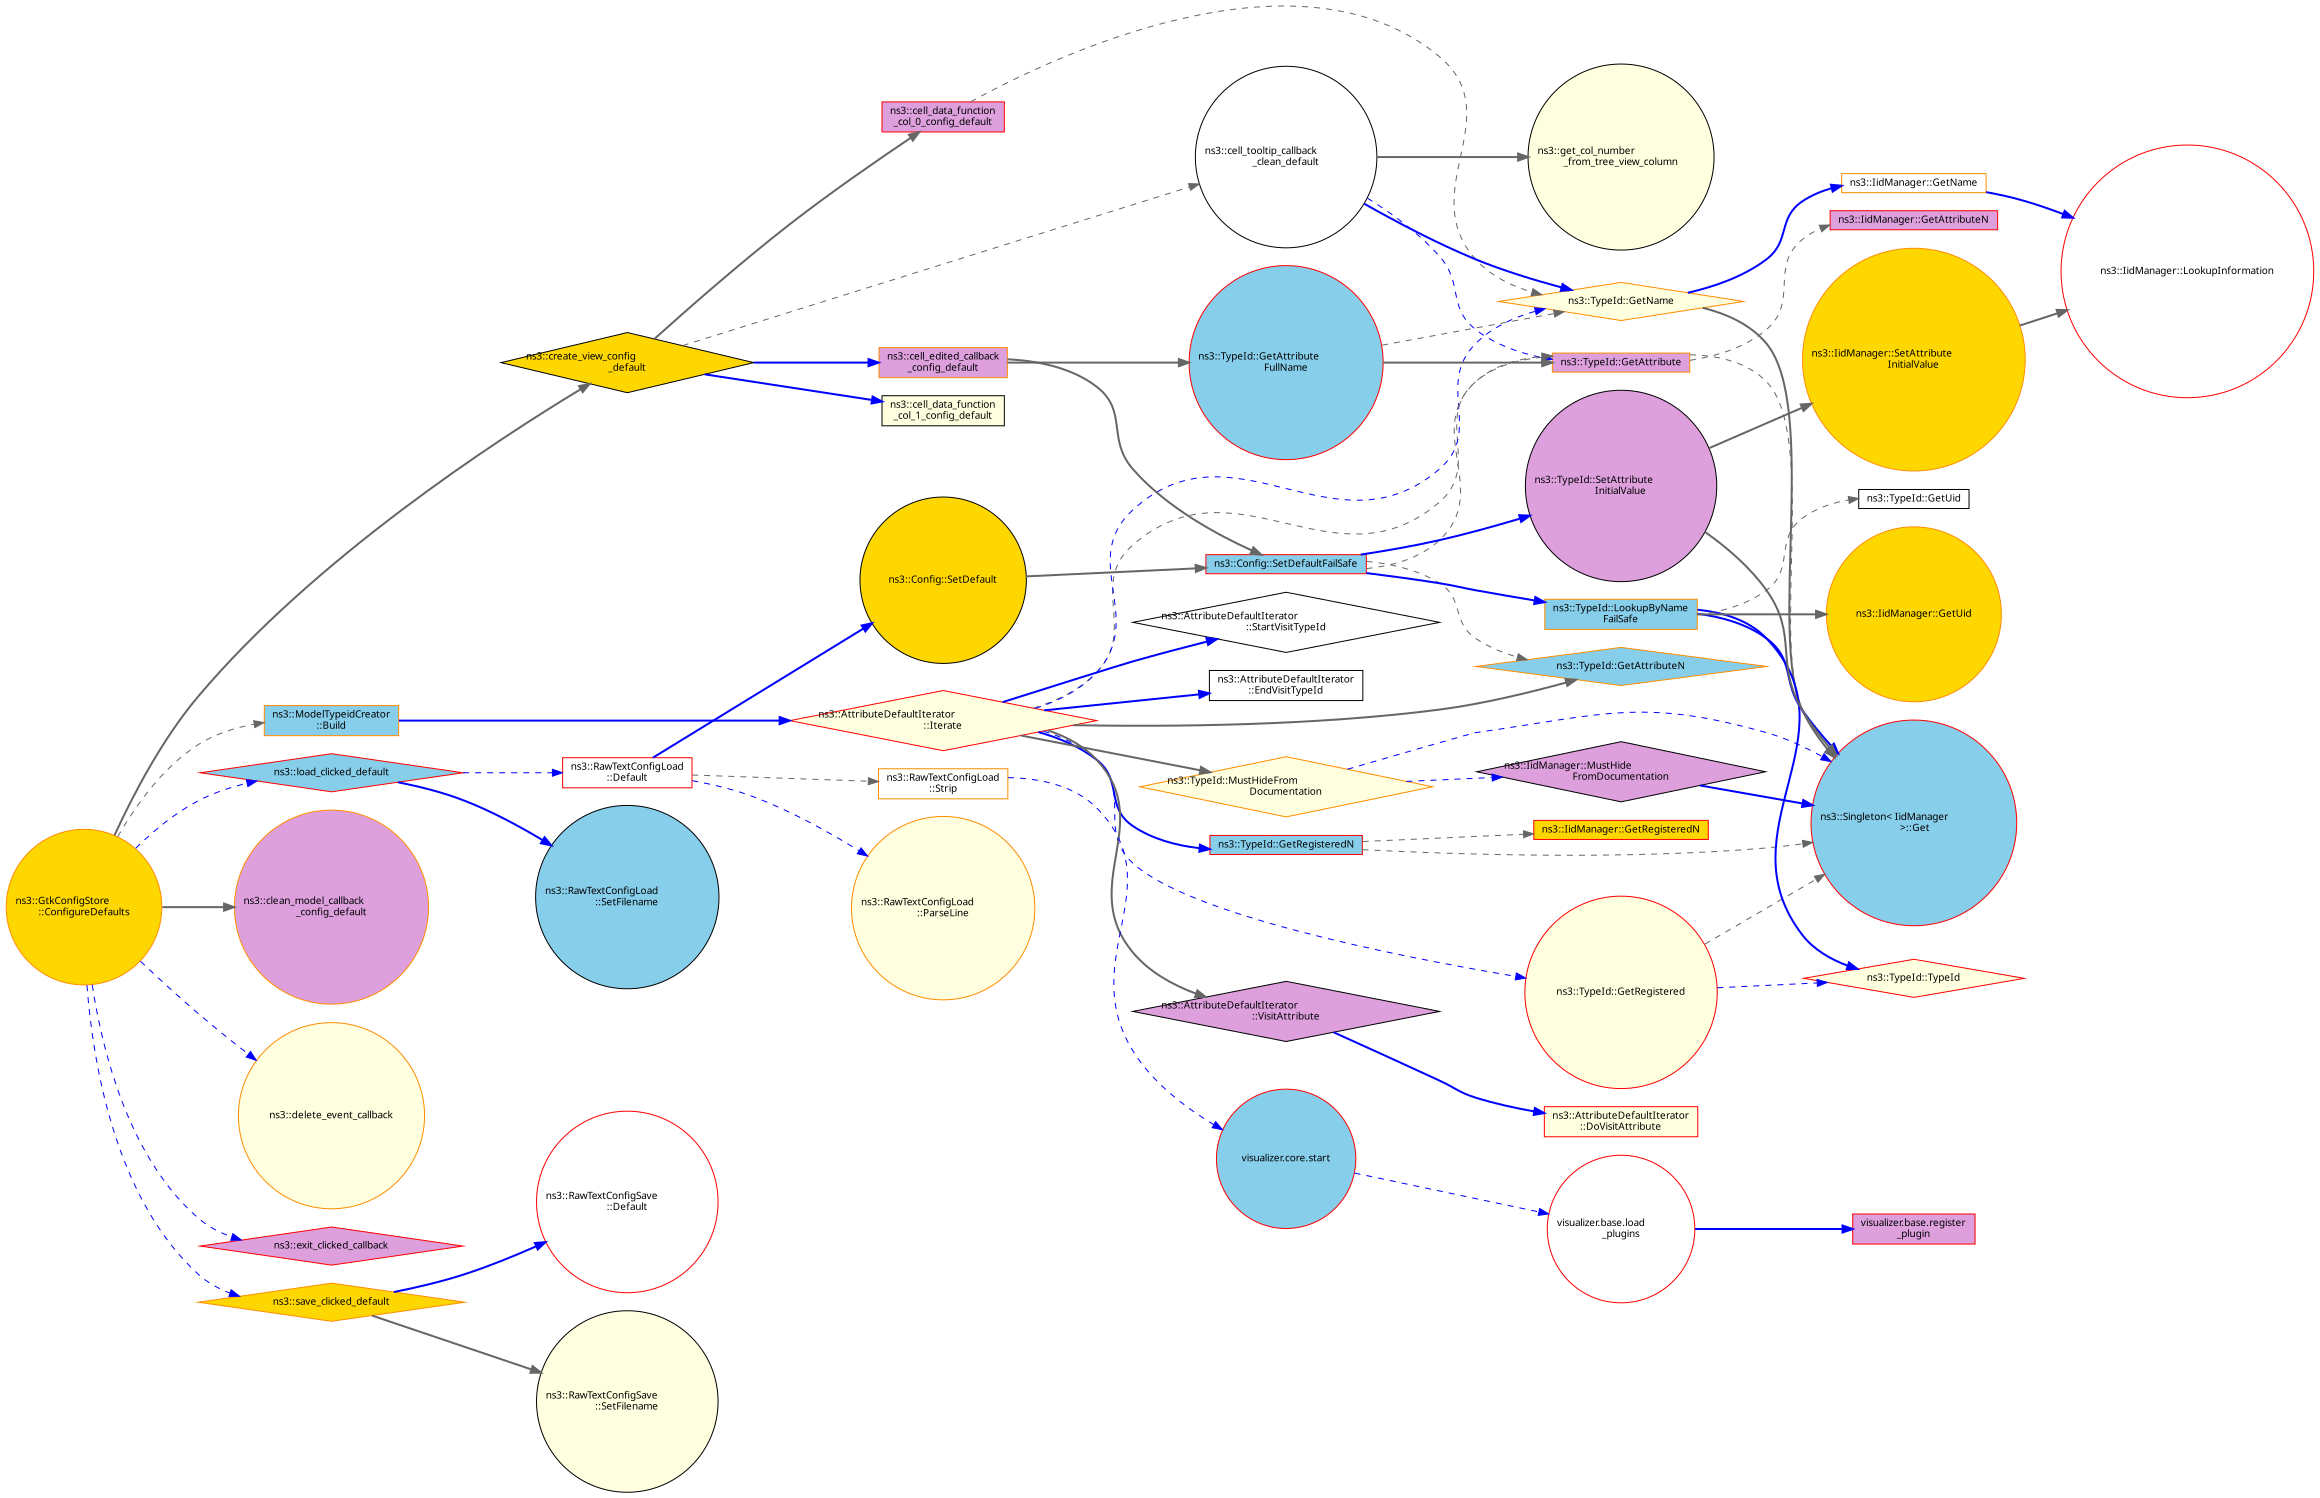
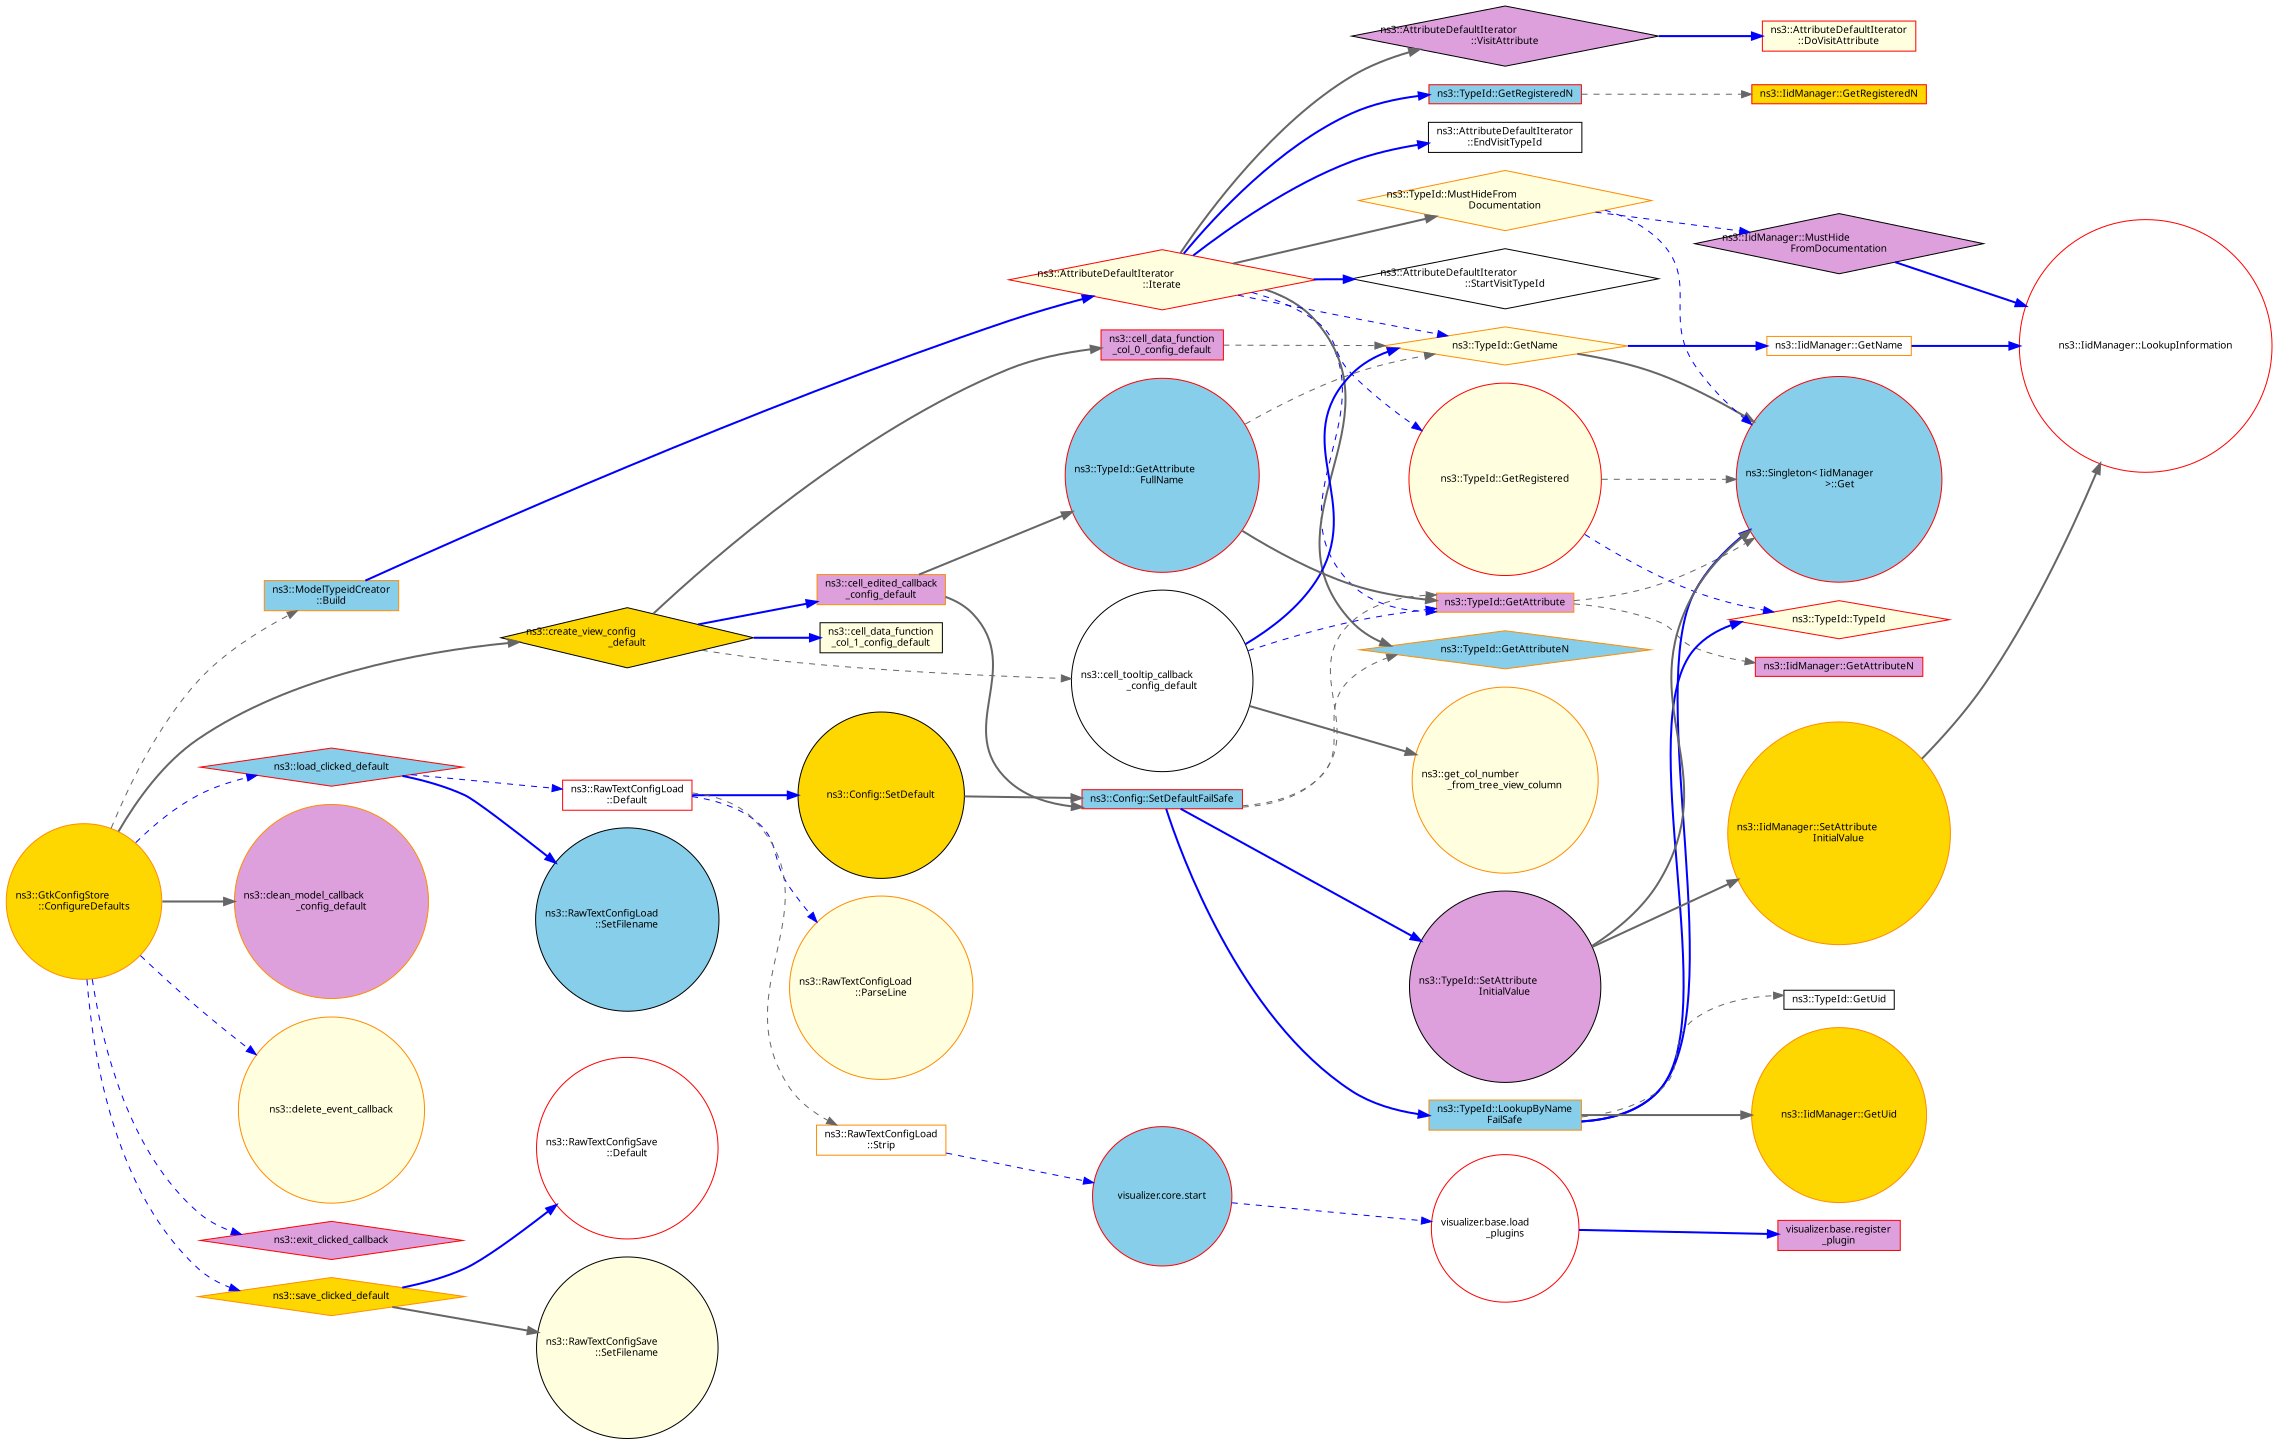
(1286, 157) -> (1162, 681)
(1621, 157) -> (1505, 780)
(1282, 522) -> (1338, 565)
(1751, 794) -> (1956, 283)
(1583, 855) -> none
